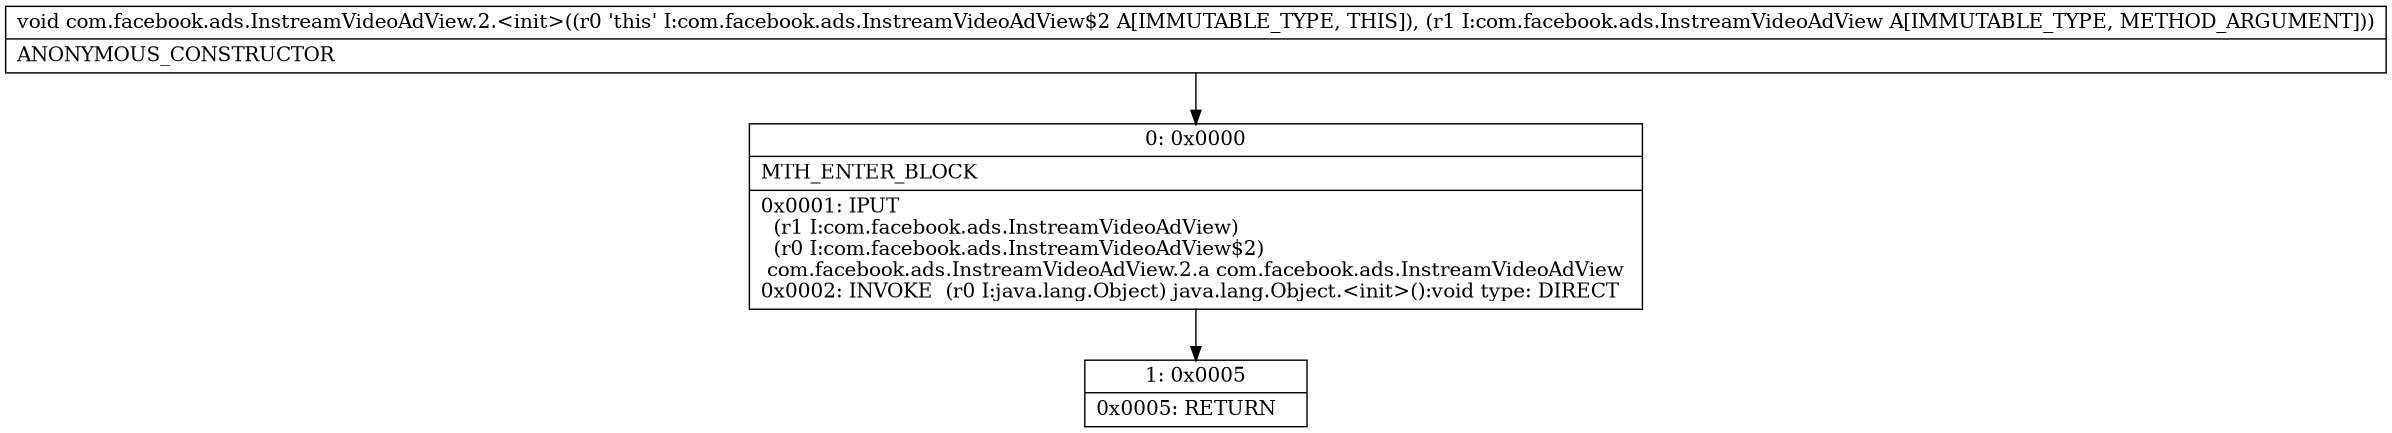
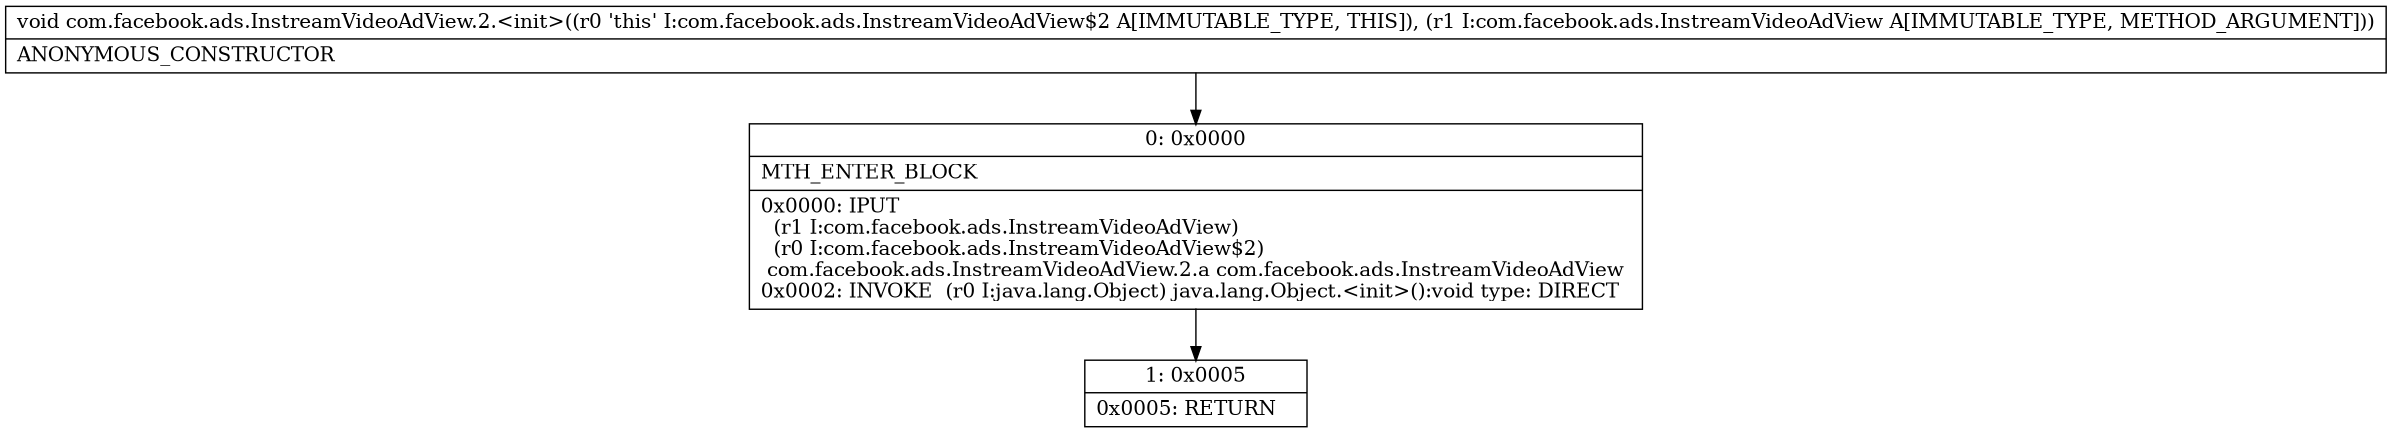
(836, 207) -> (836, 207)
